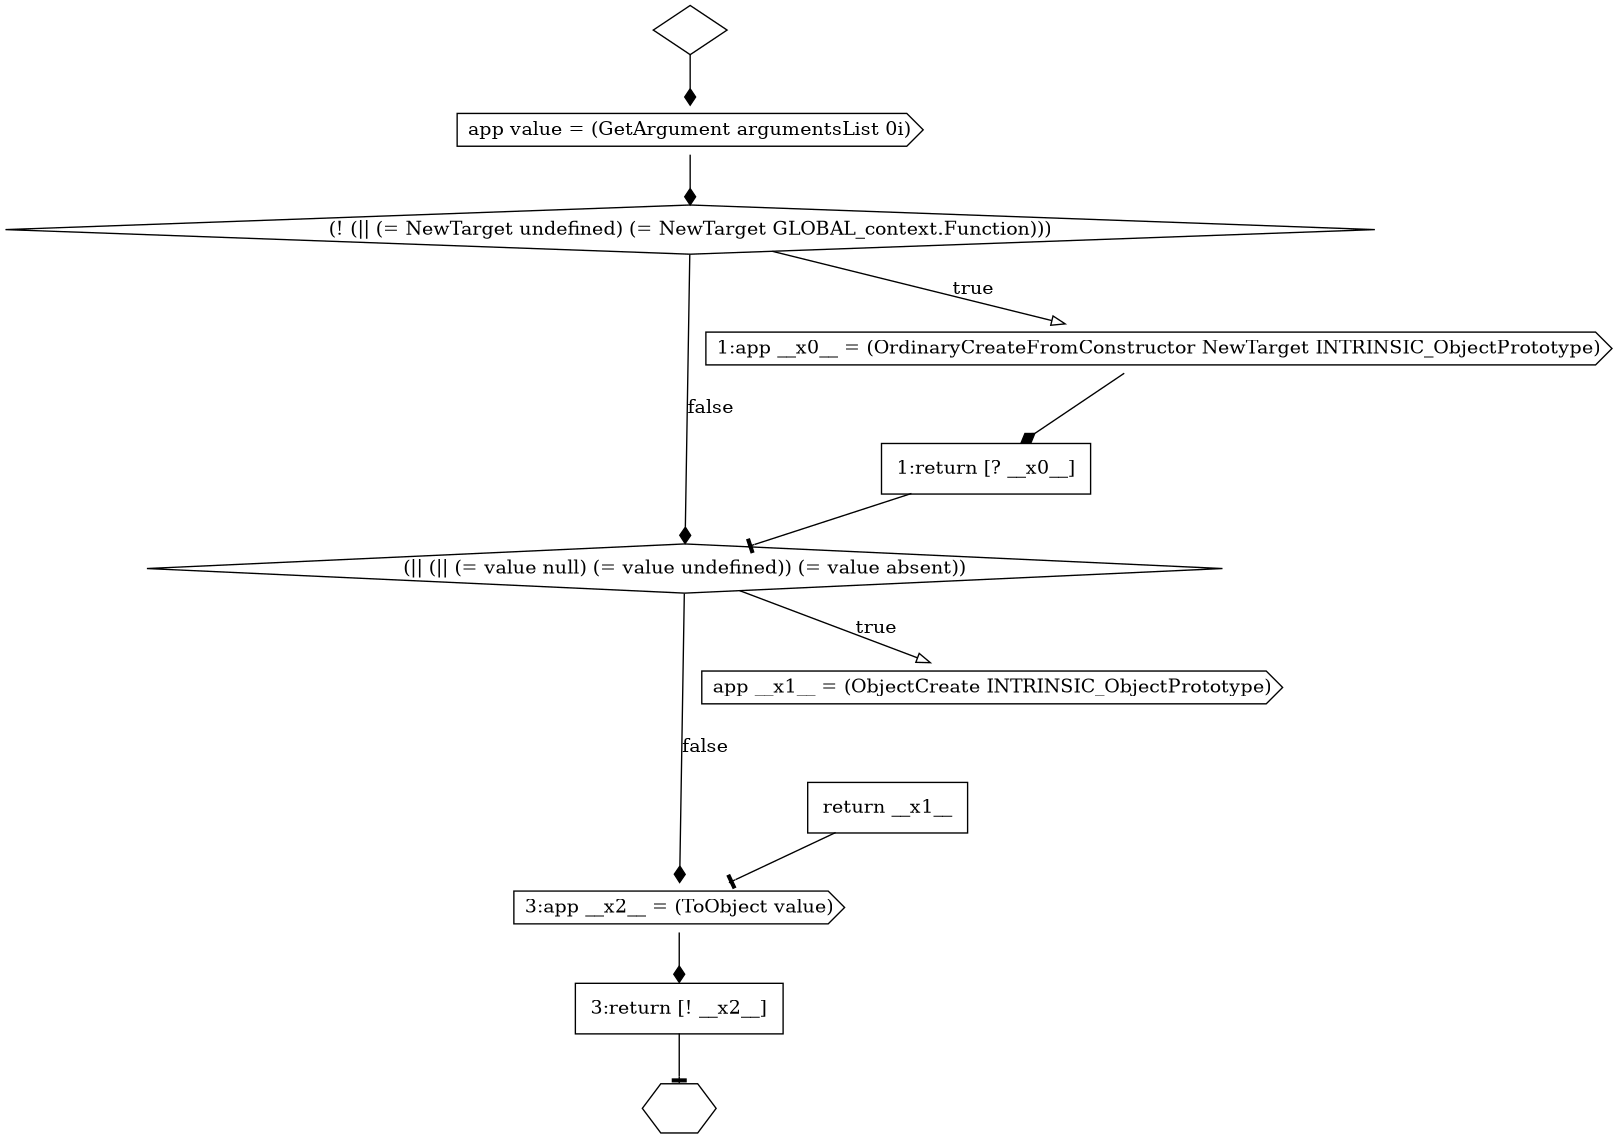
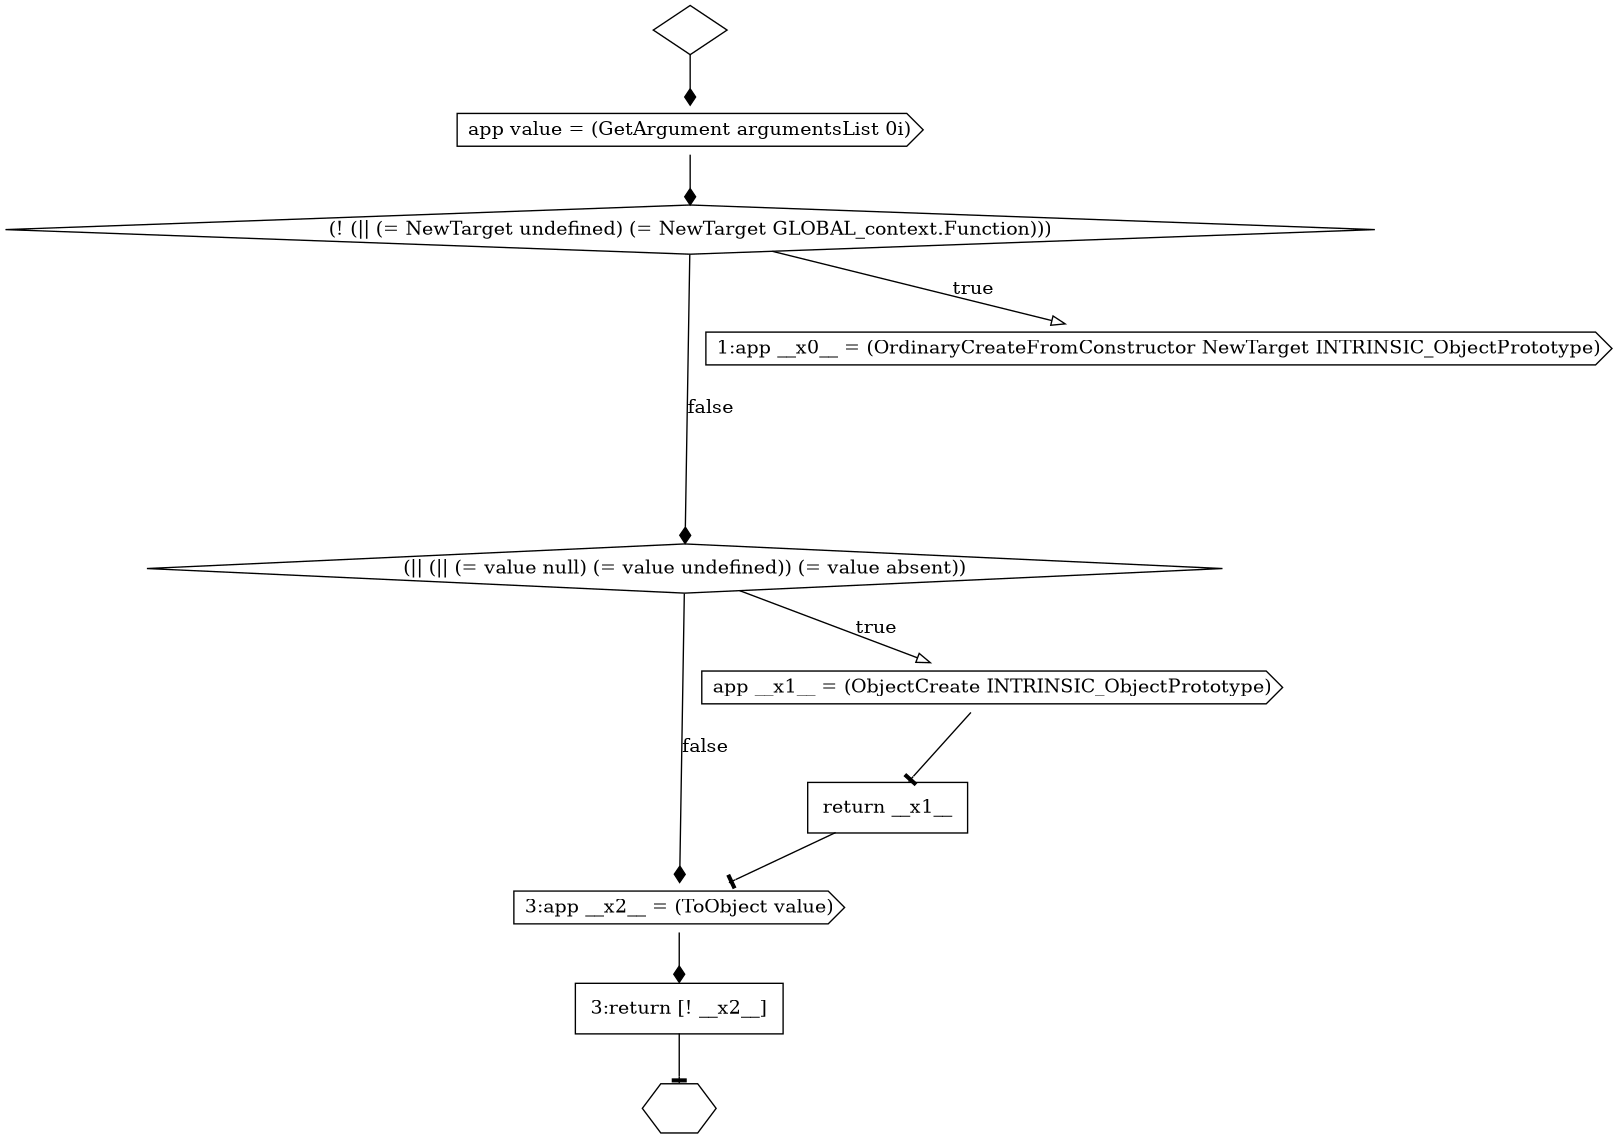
(985, 468) -> none
none -> (942, 744)
